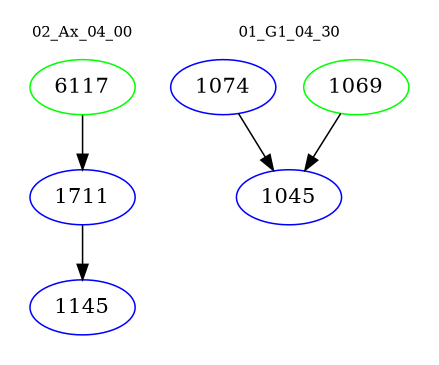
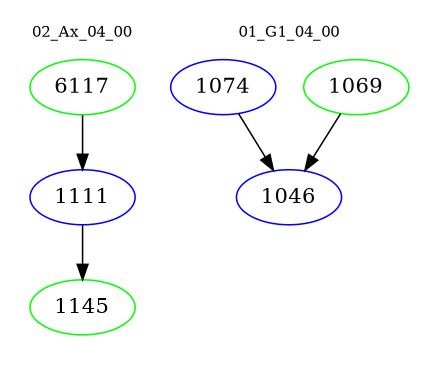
(290, 33) -> (290, 33)
(83, 197) -> (83, 197)
(289, 197) -> (289, 197)
(83, 307) -> (83, 307)
